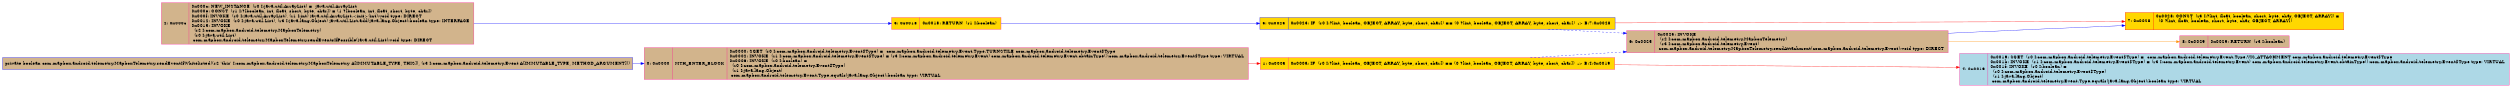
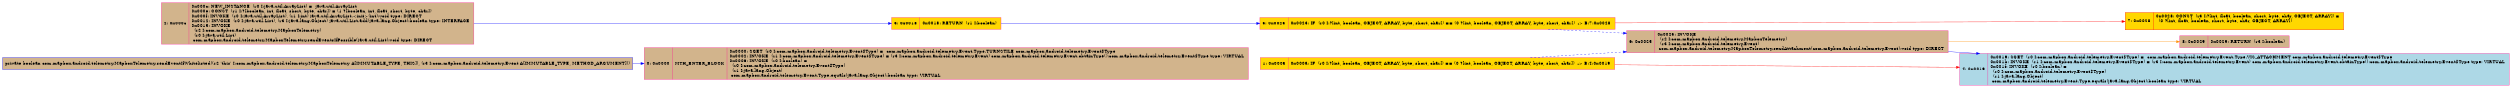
(1437, 23) -> (1437, 23)
(2035, 29) -> (1962, 53)
(1253, 64) -> none
